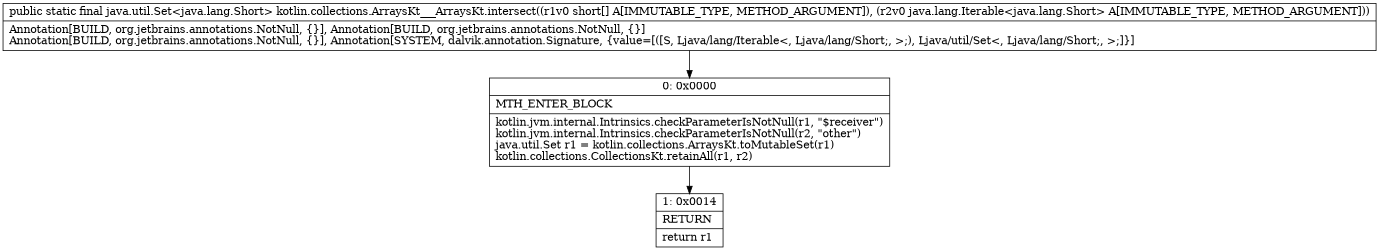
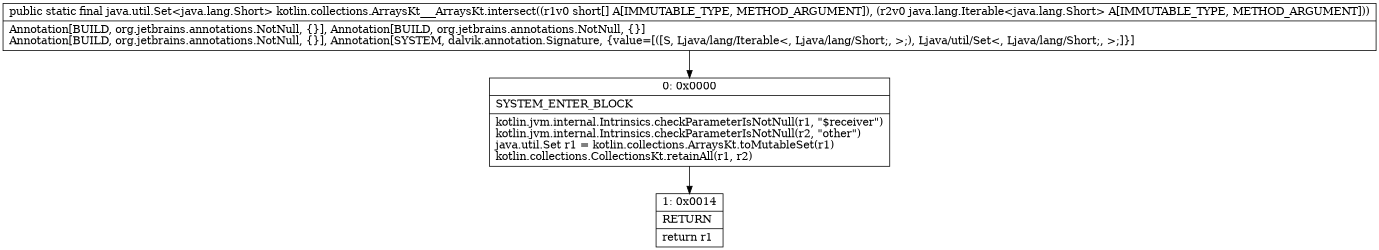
(554, 104) -> (564, 104)
